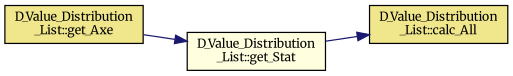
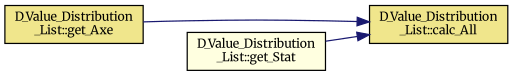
(159, 37) -> (250, 20)
